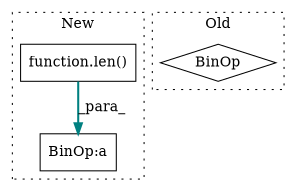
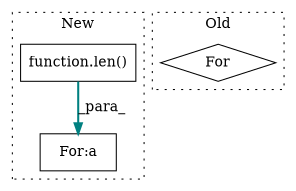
(218, 63) -> (218, 63)
(78, 152) -> (78, 152)
